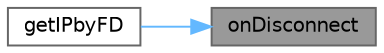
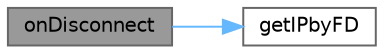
(166, 27) -> (198, 27)
